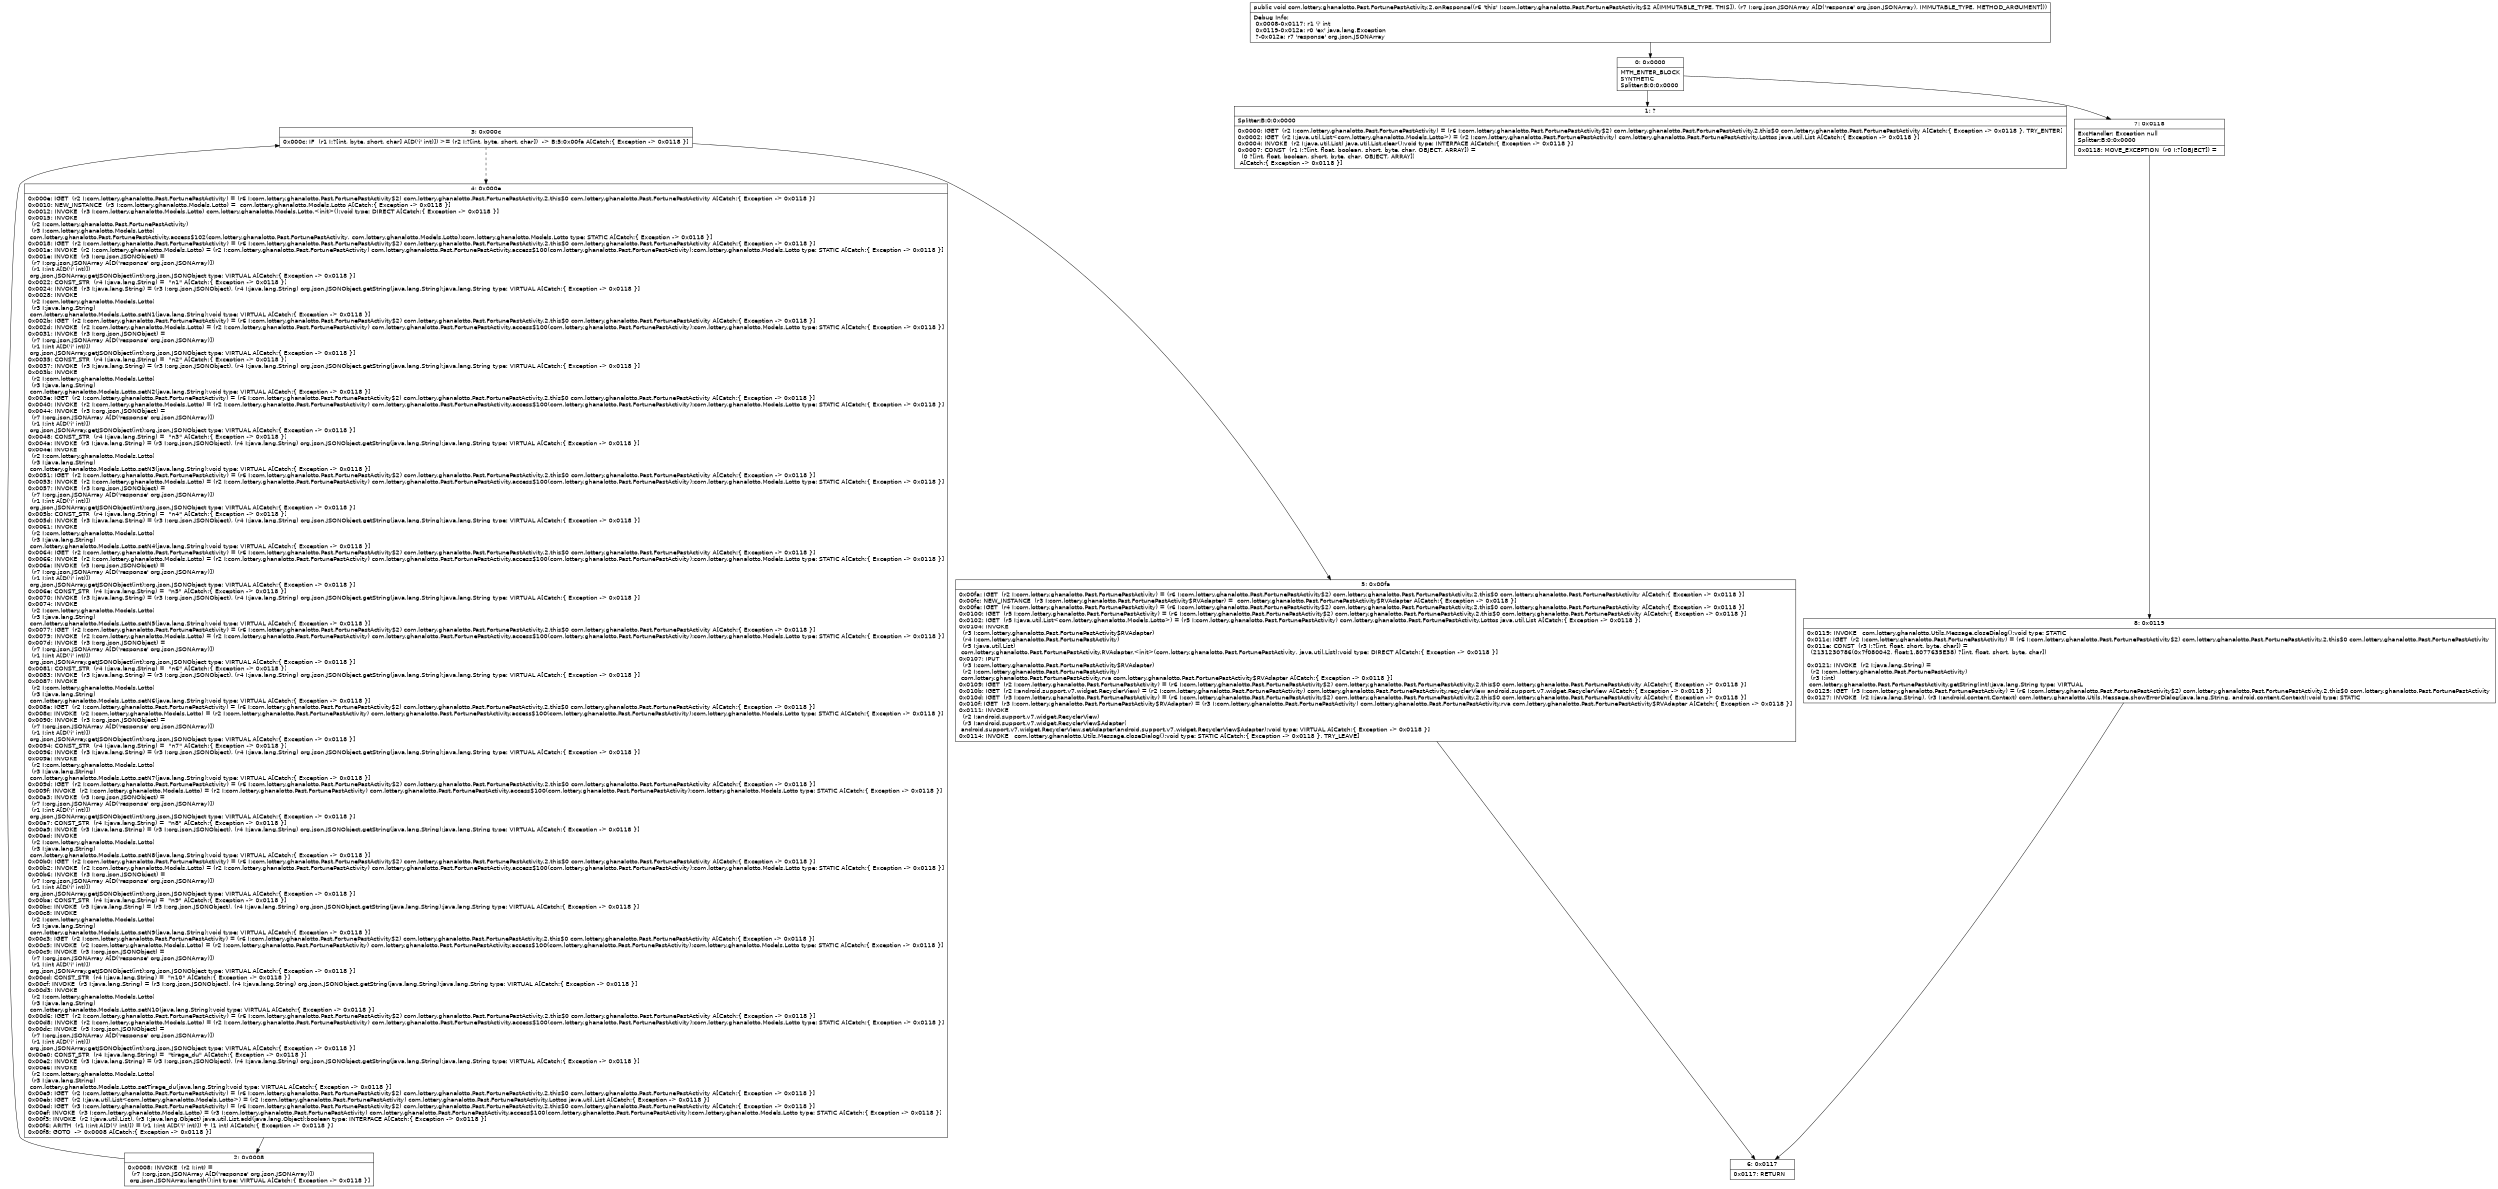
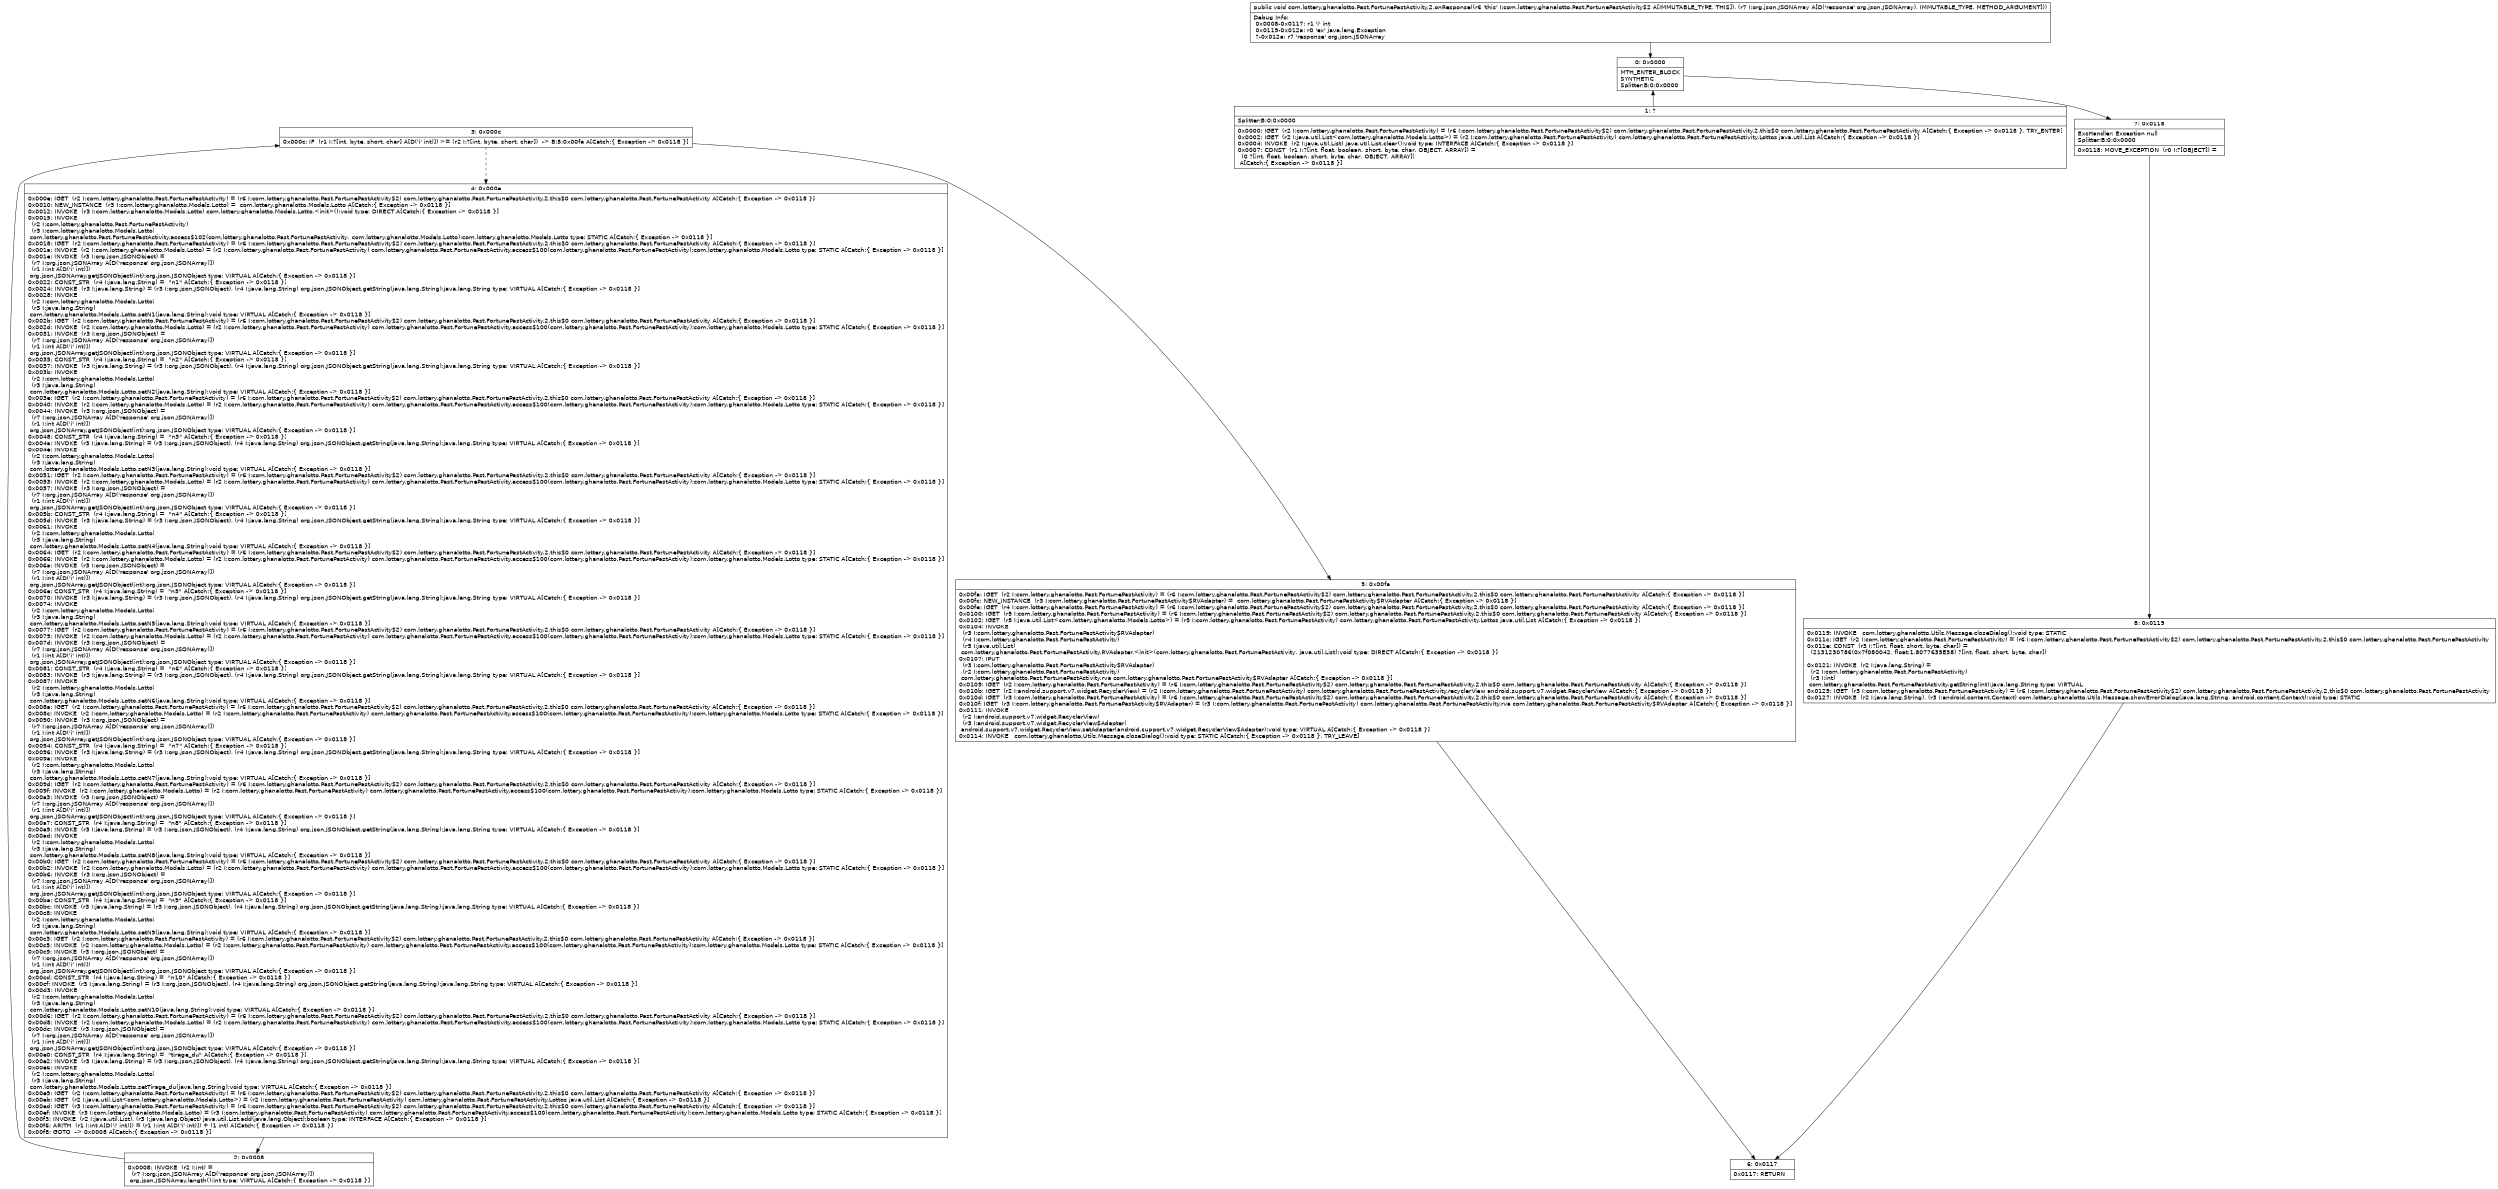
(1648, 96) -> (1653, 101)
